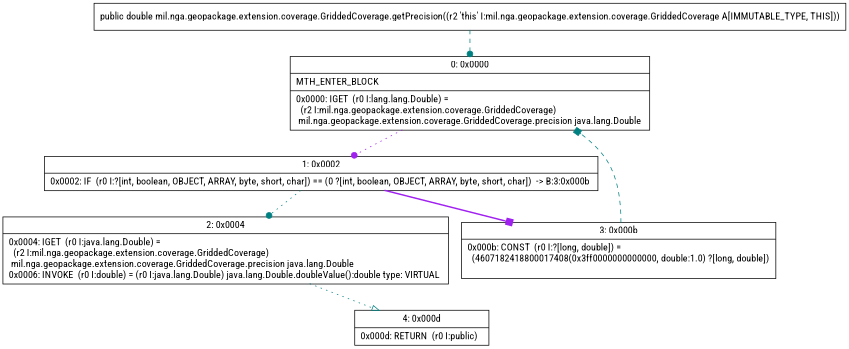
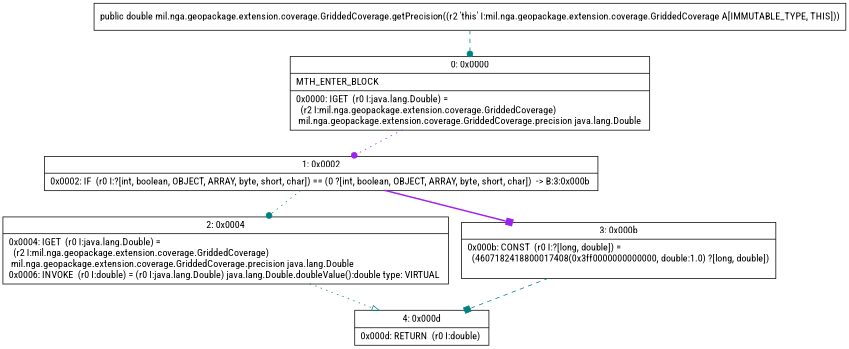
(374, 99) -> (373, 99)
(613, 173) -> (510, 293)
(420, 336) -> (422, 336)
